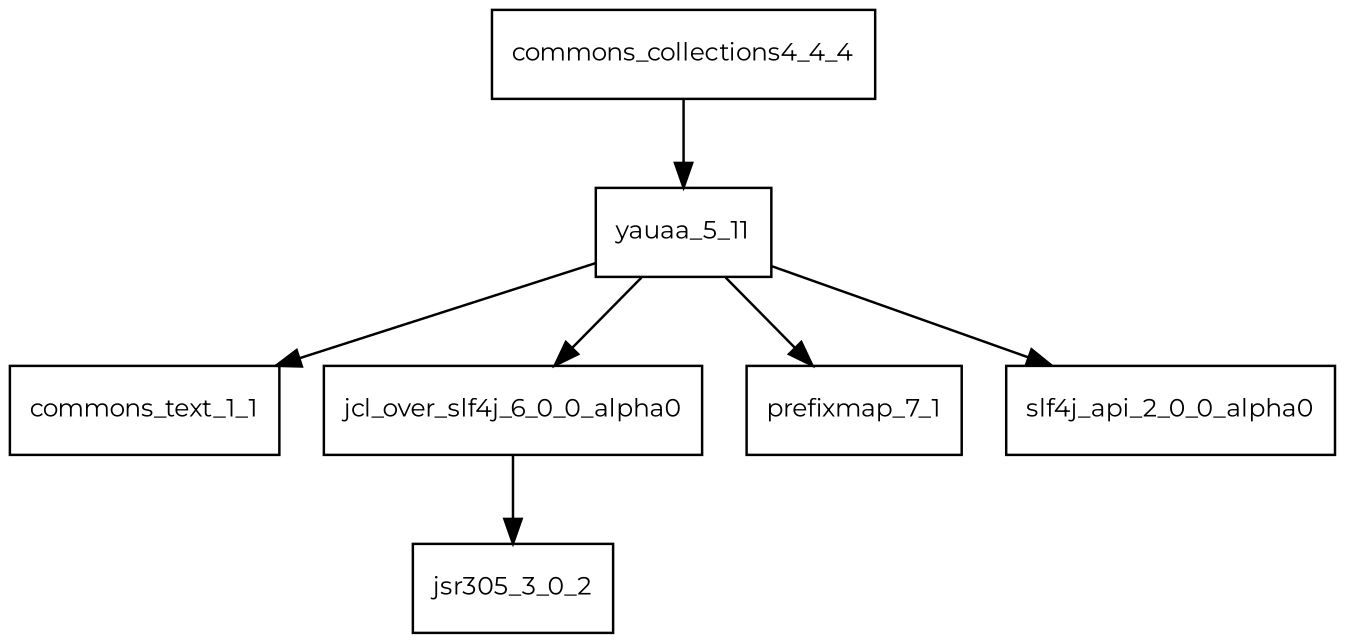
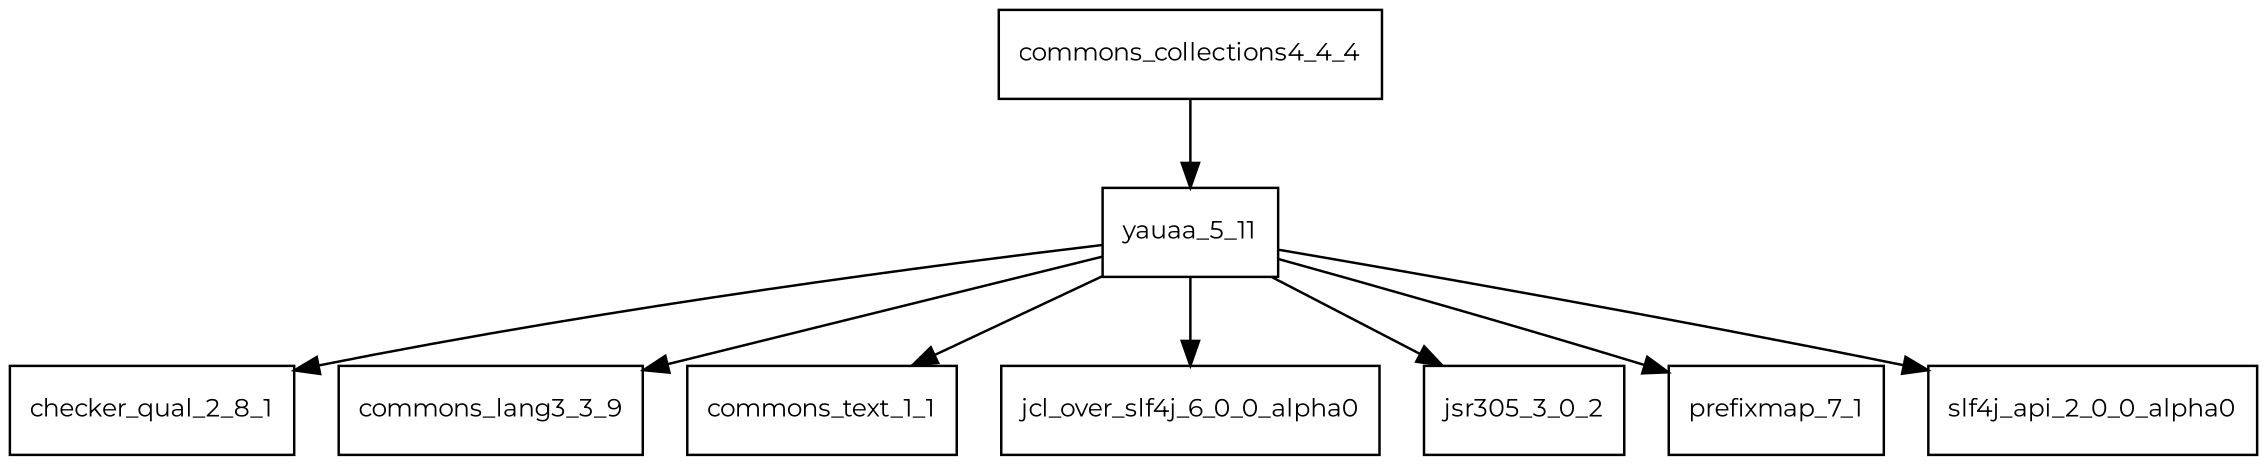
none -> (152, 410)
none -> (491, 410)
(513, 487) -> (1346, 316)
